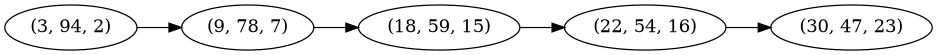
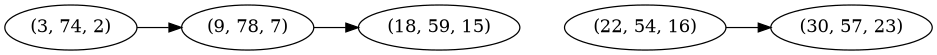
(71, 28) -> (71, 28)
(536, 28) -> none
(852, 28) -> (852, 28)
